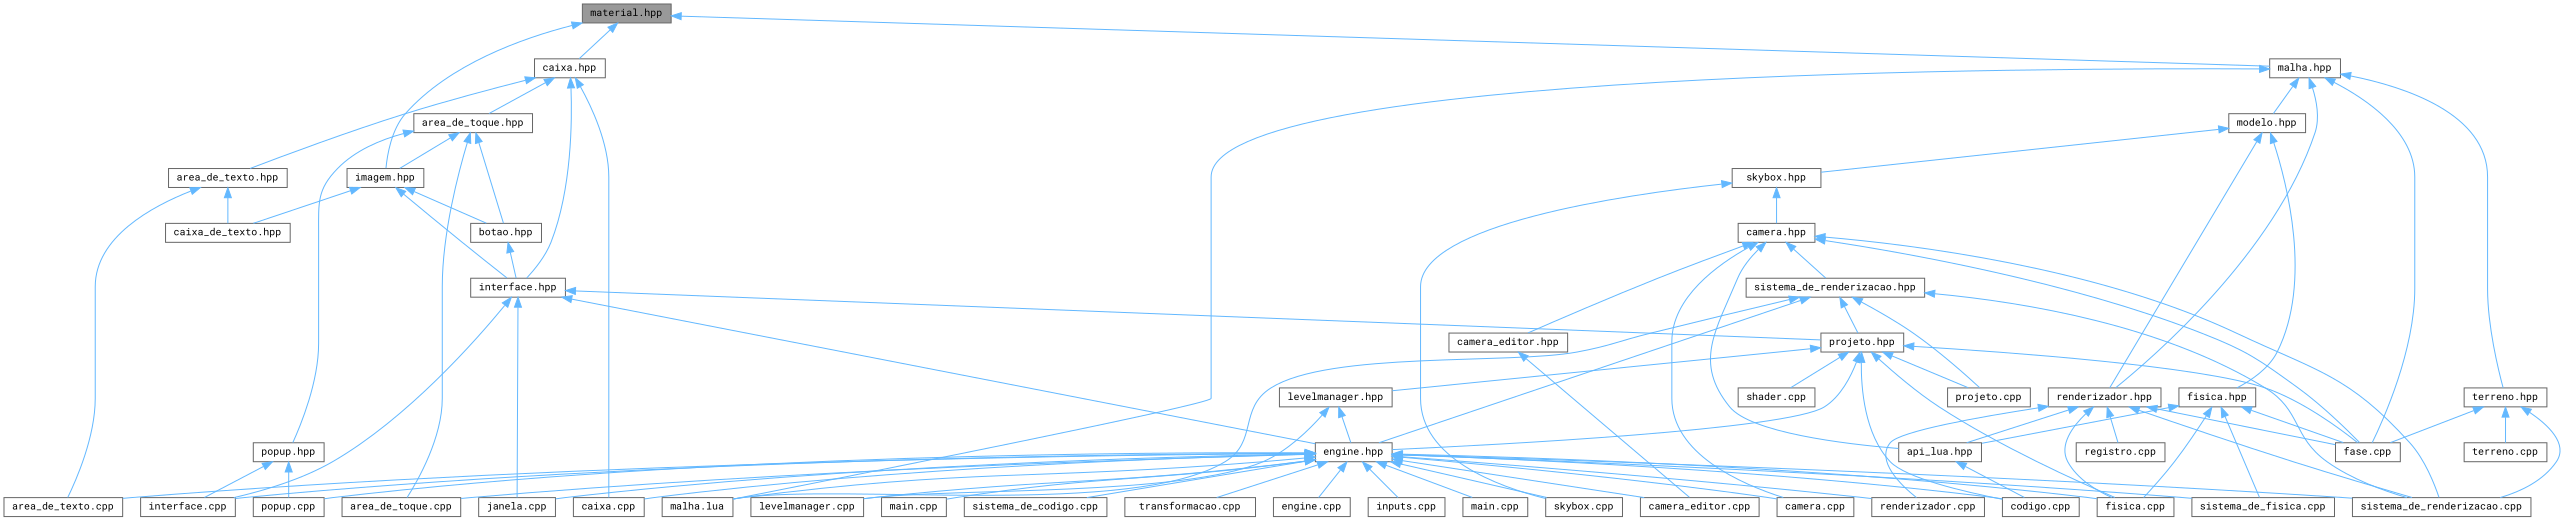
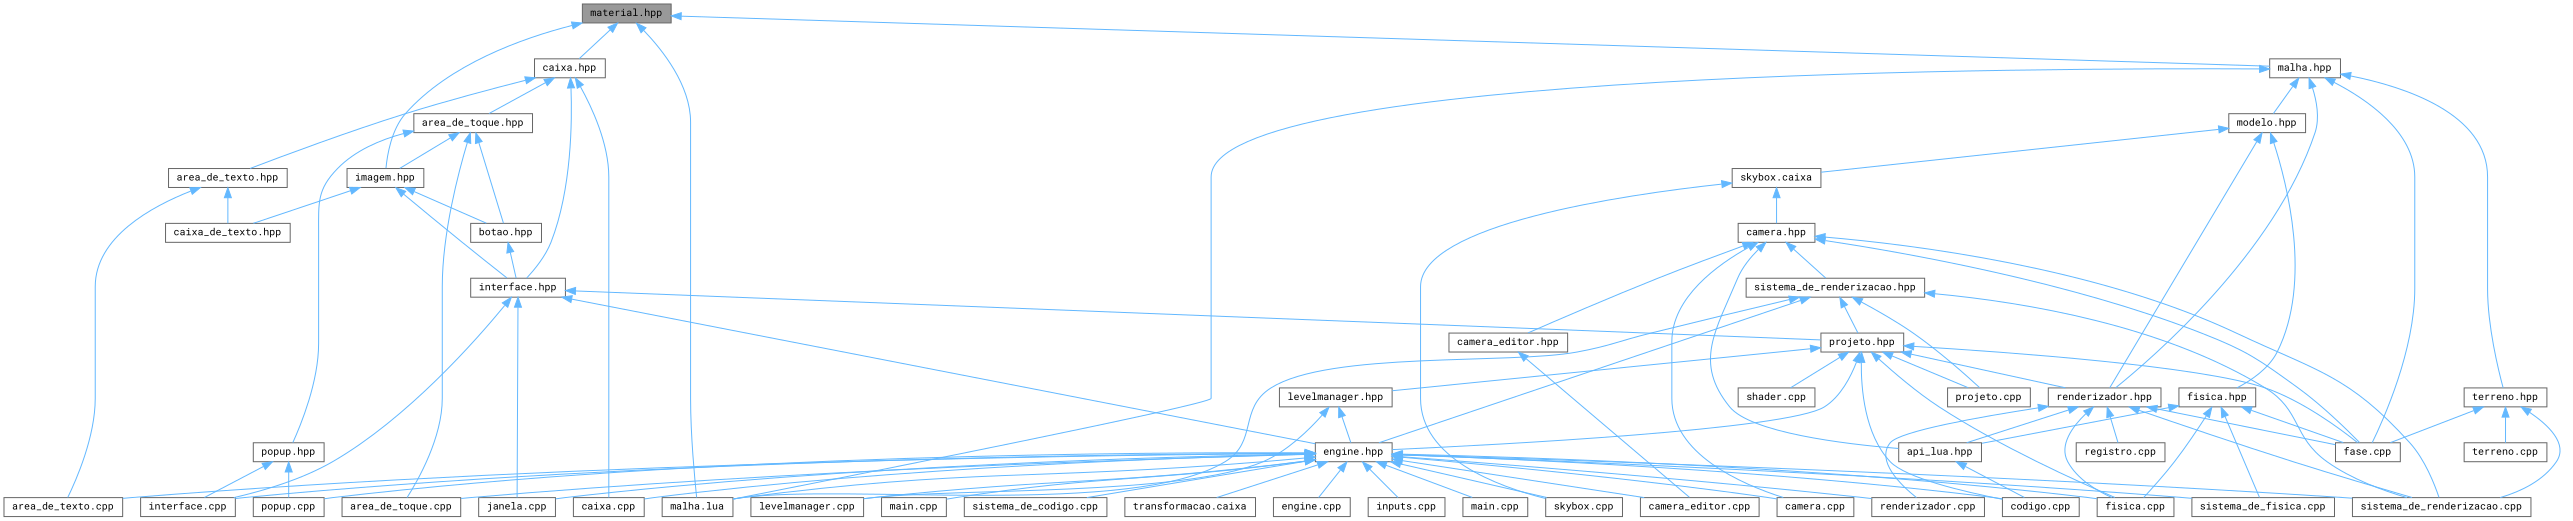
(1777, 178) -> (1777, 178)
none -> (691, 257)
none -> (1988, 371)
(1190, 507) -> (1190, 507)
